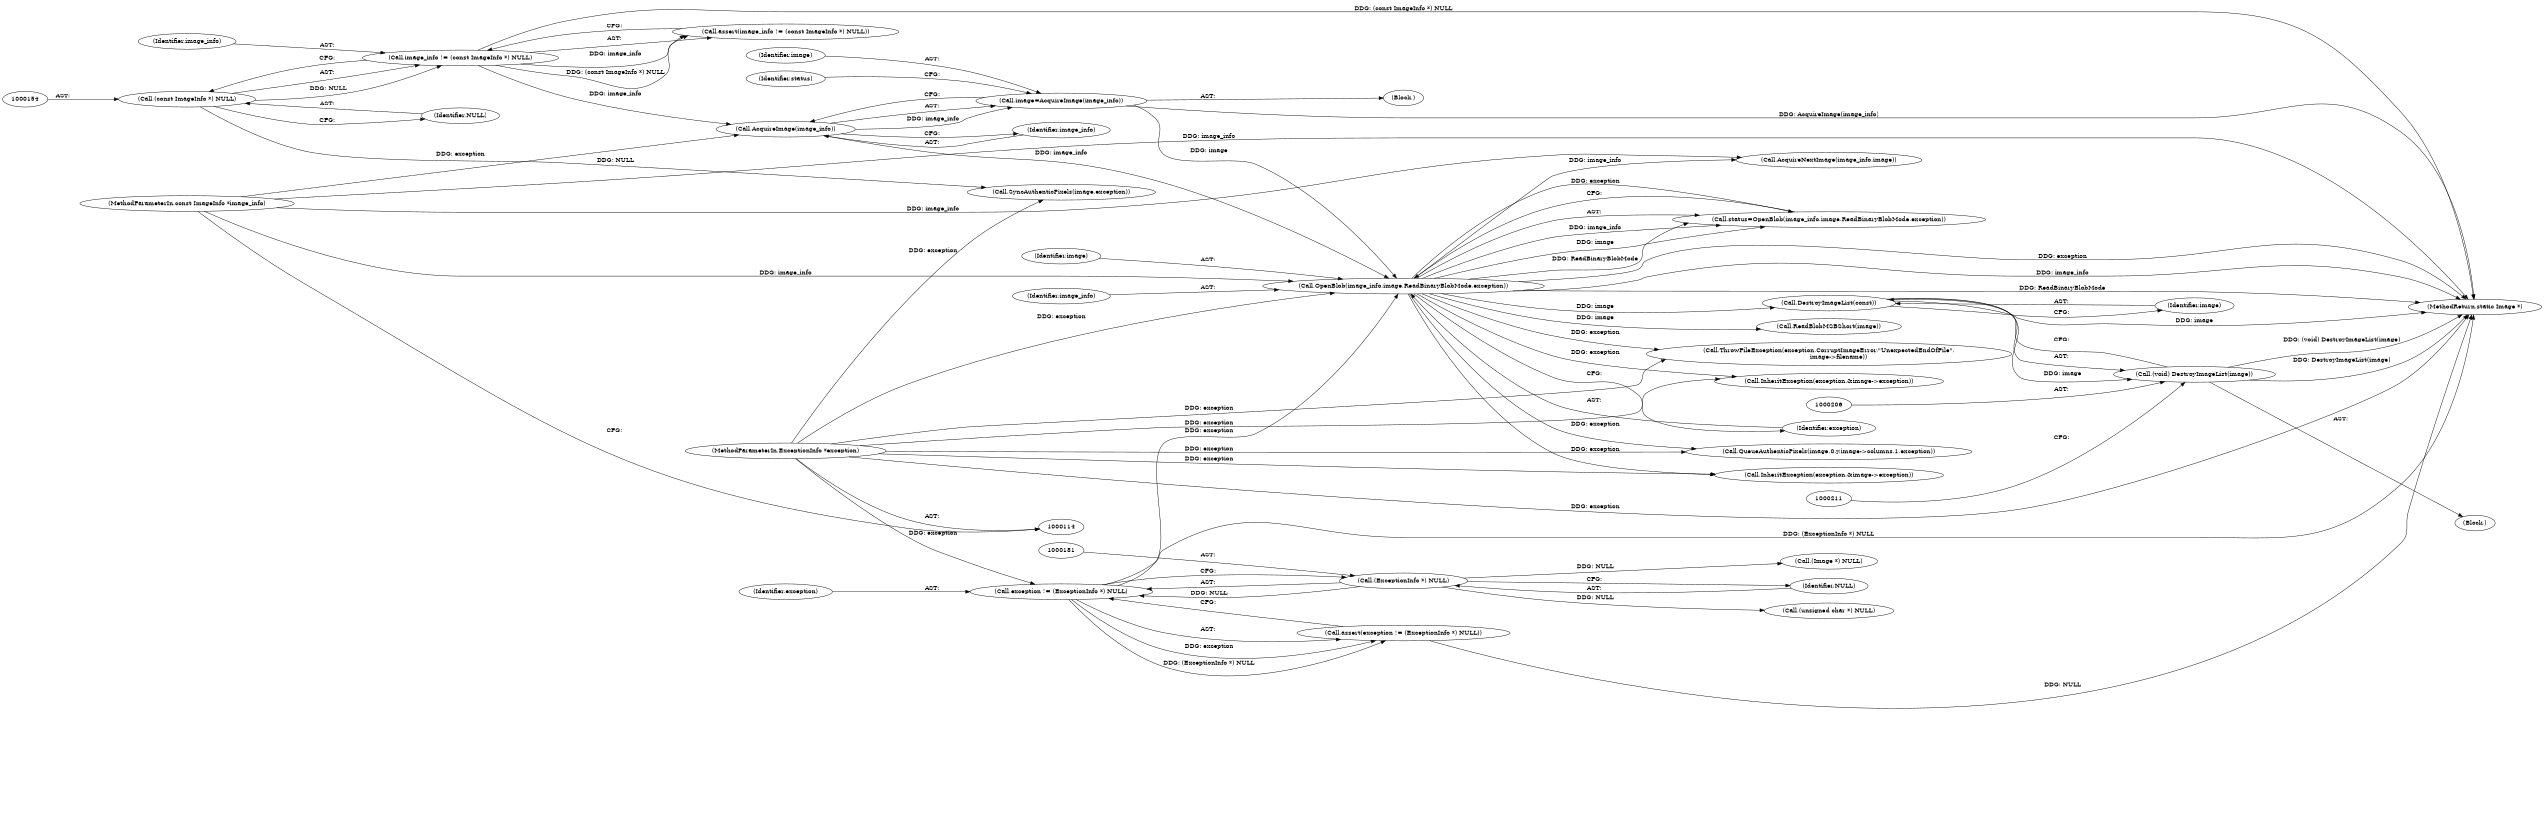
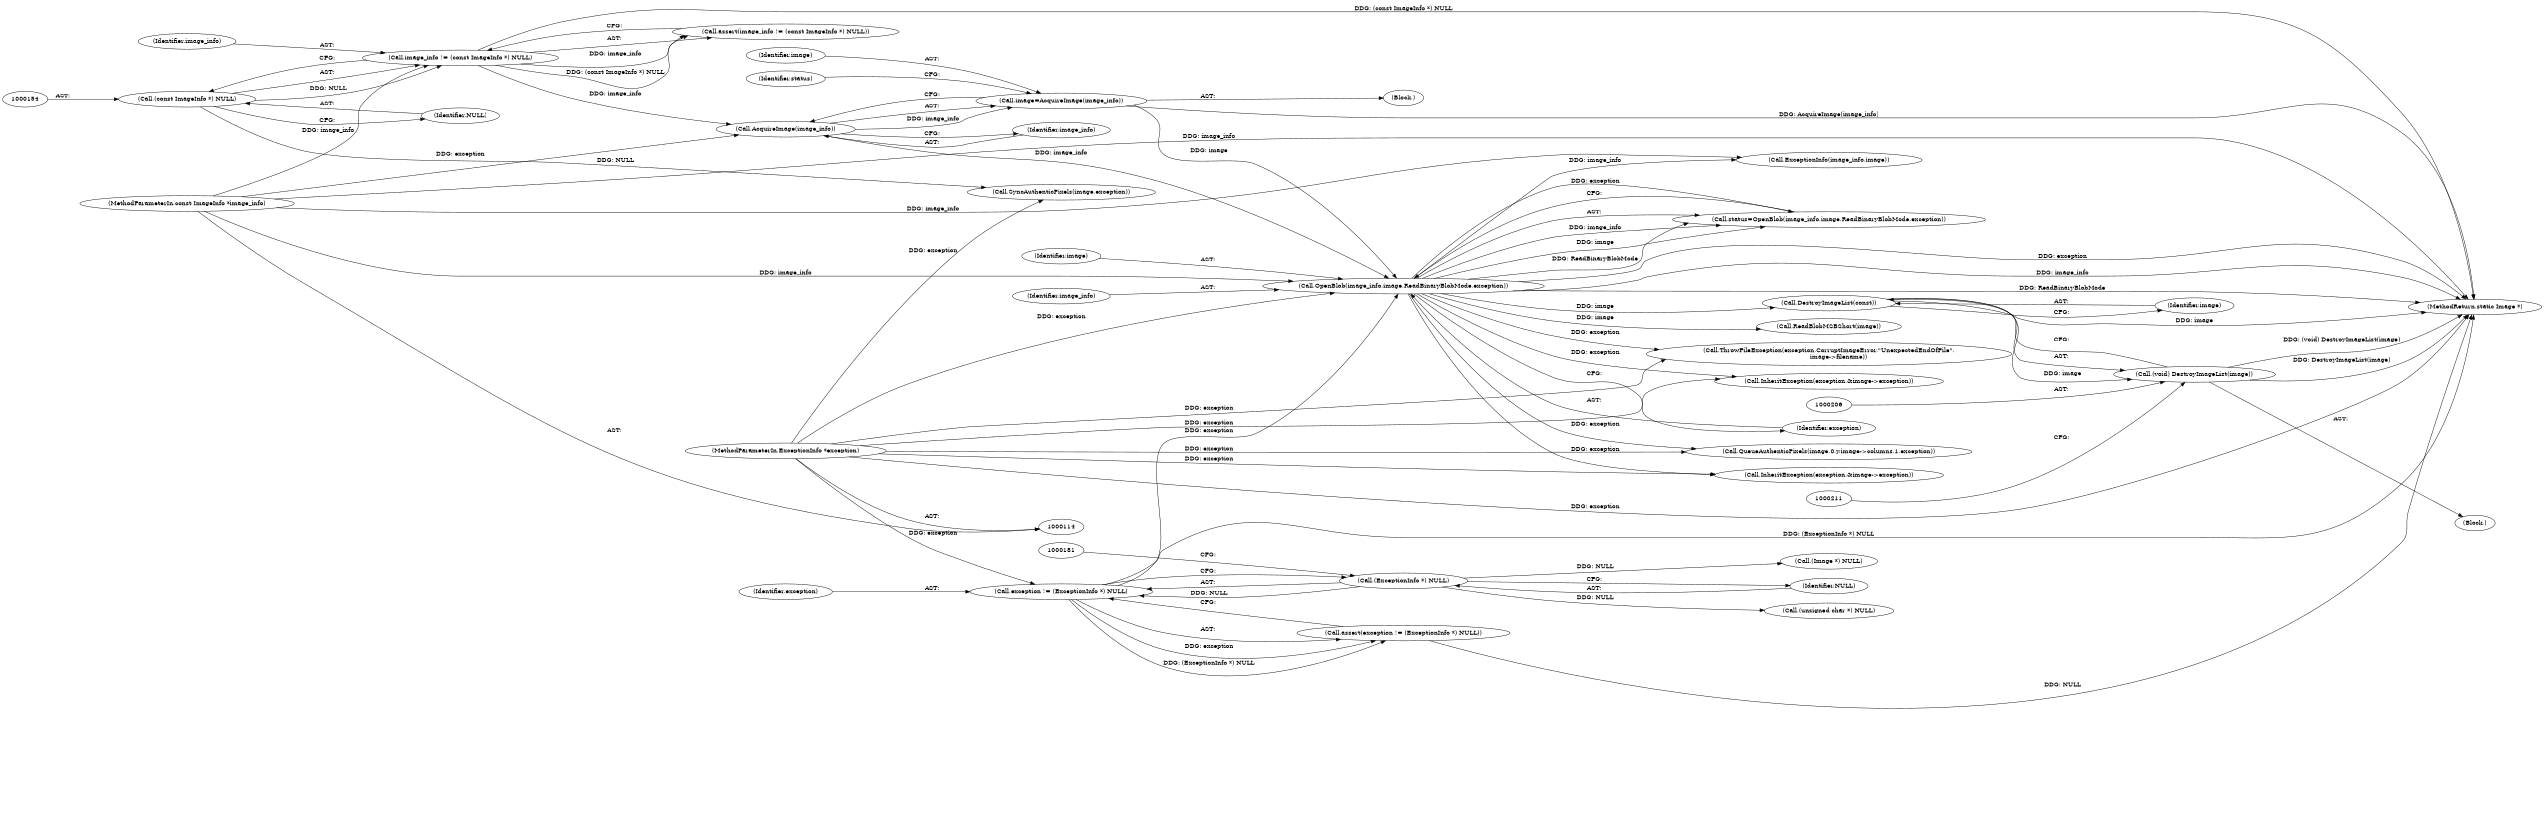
none -> (334, 149)
(1829, 160) -> (1829, 160)
(615, 431) -> (615, 431)
(1209, 555) -> (1209, 555)
